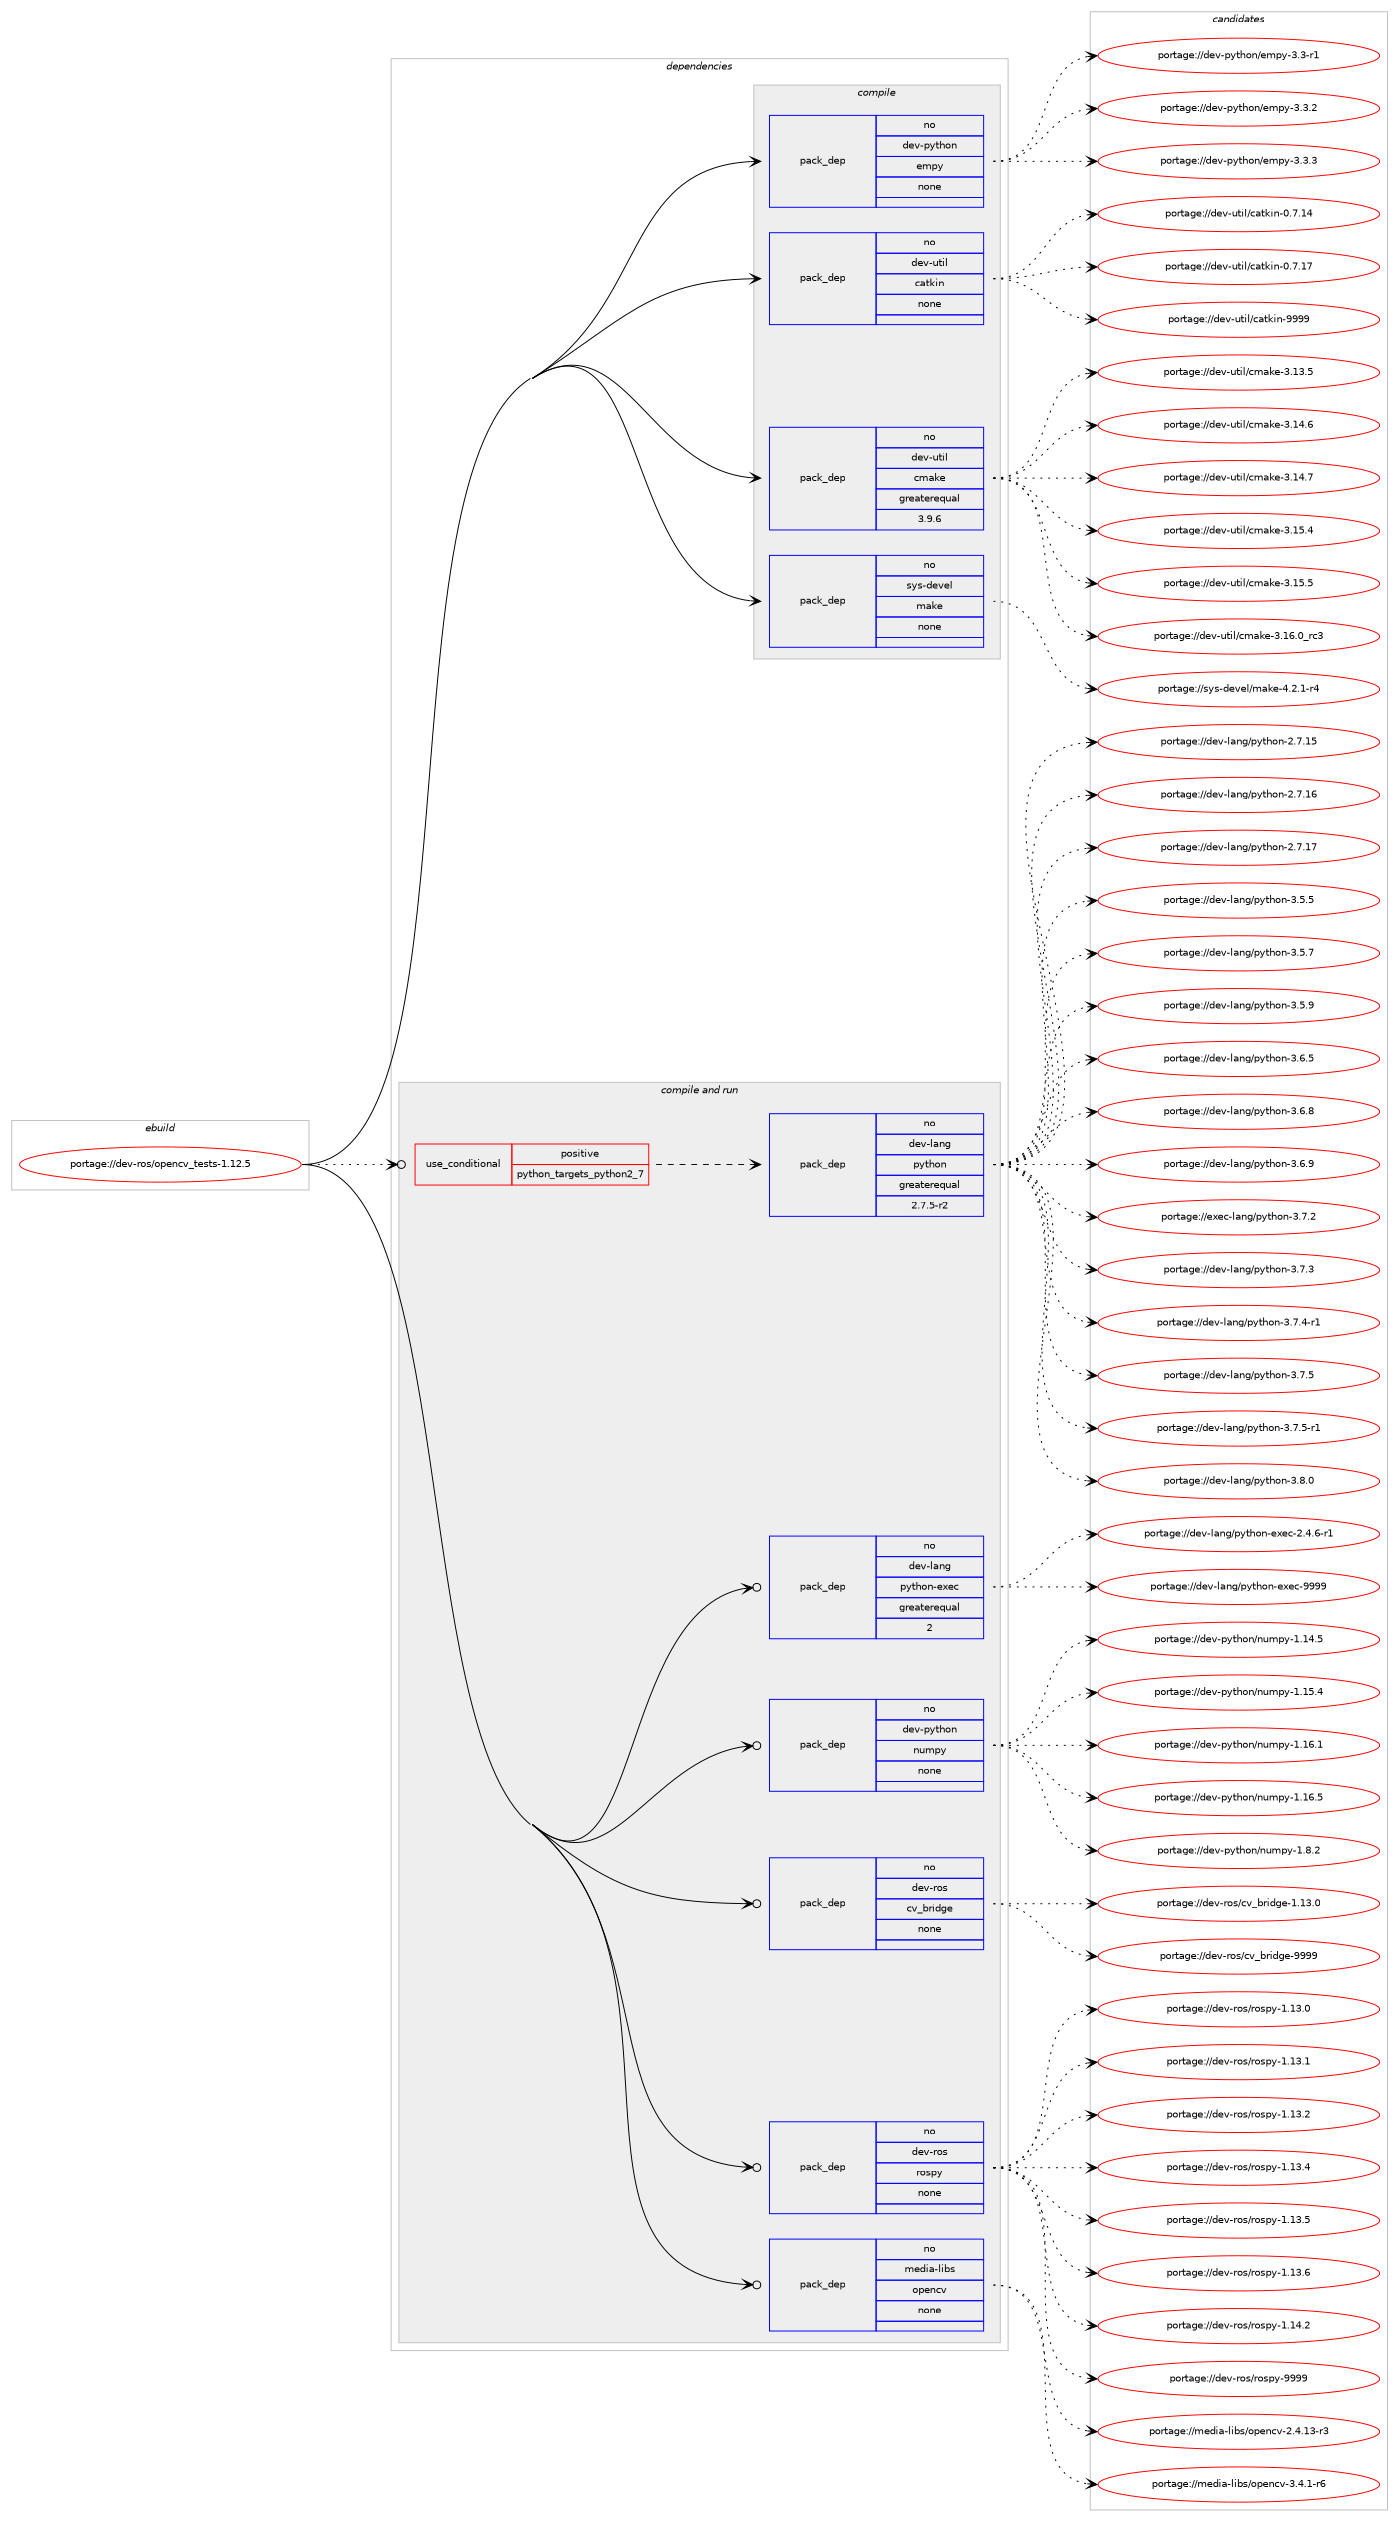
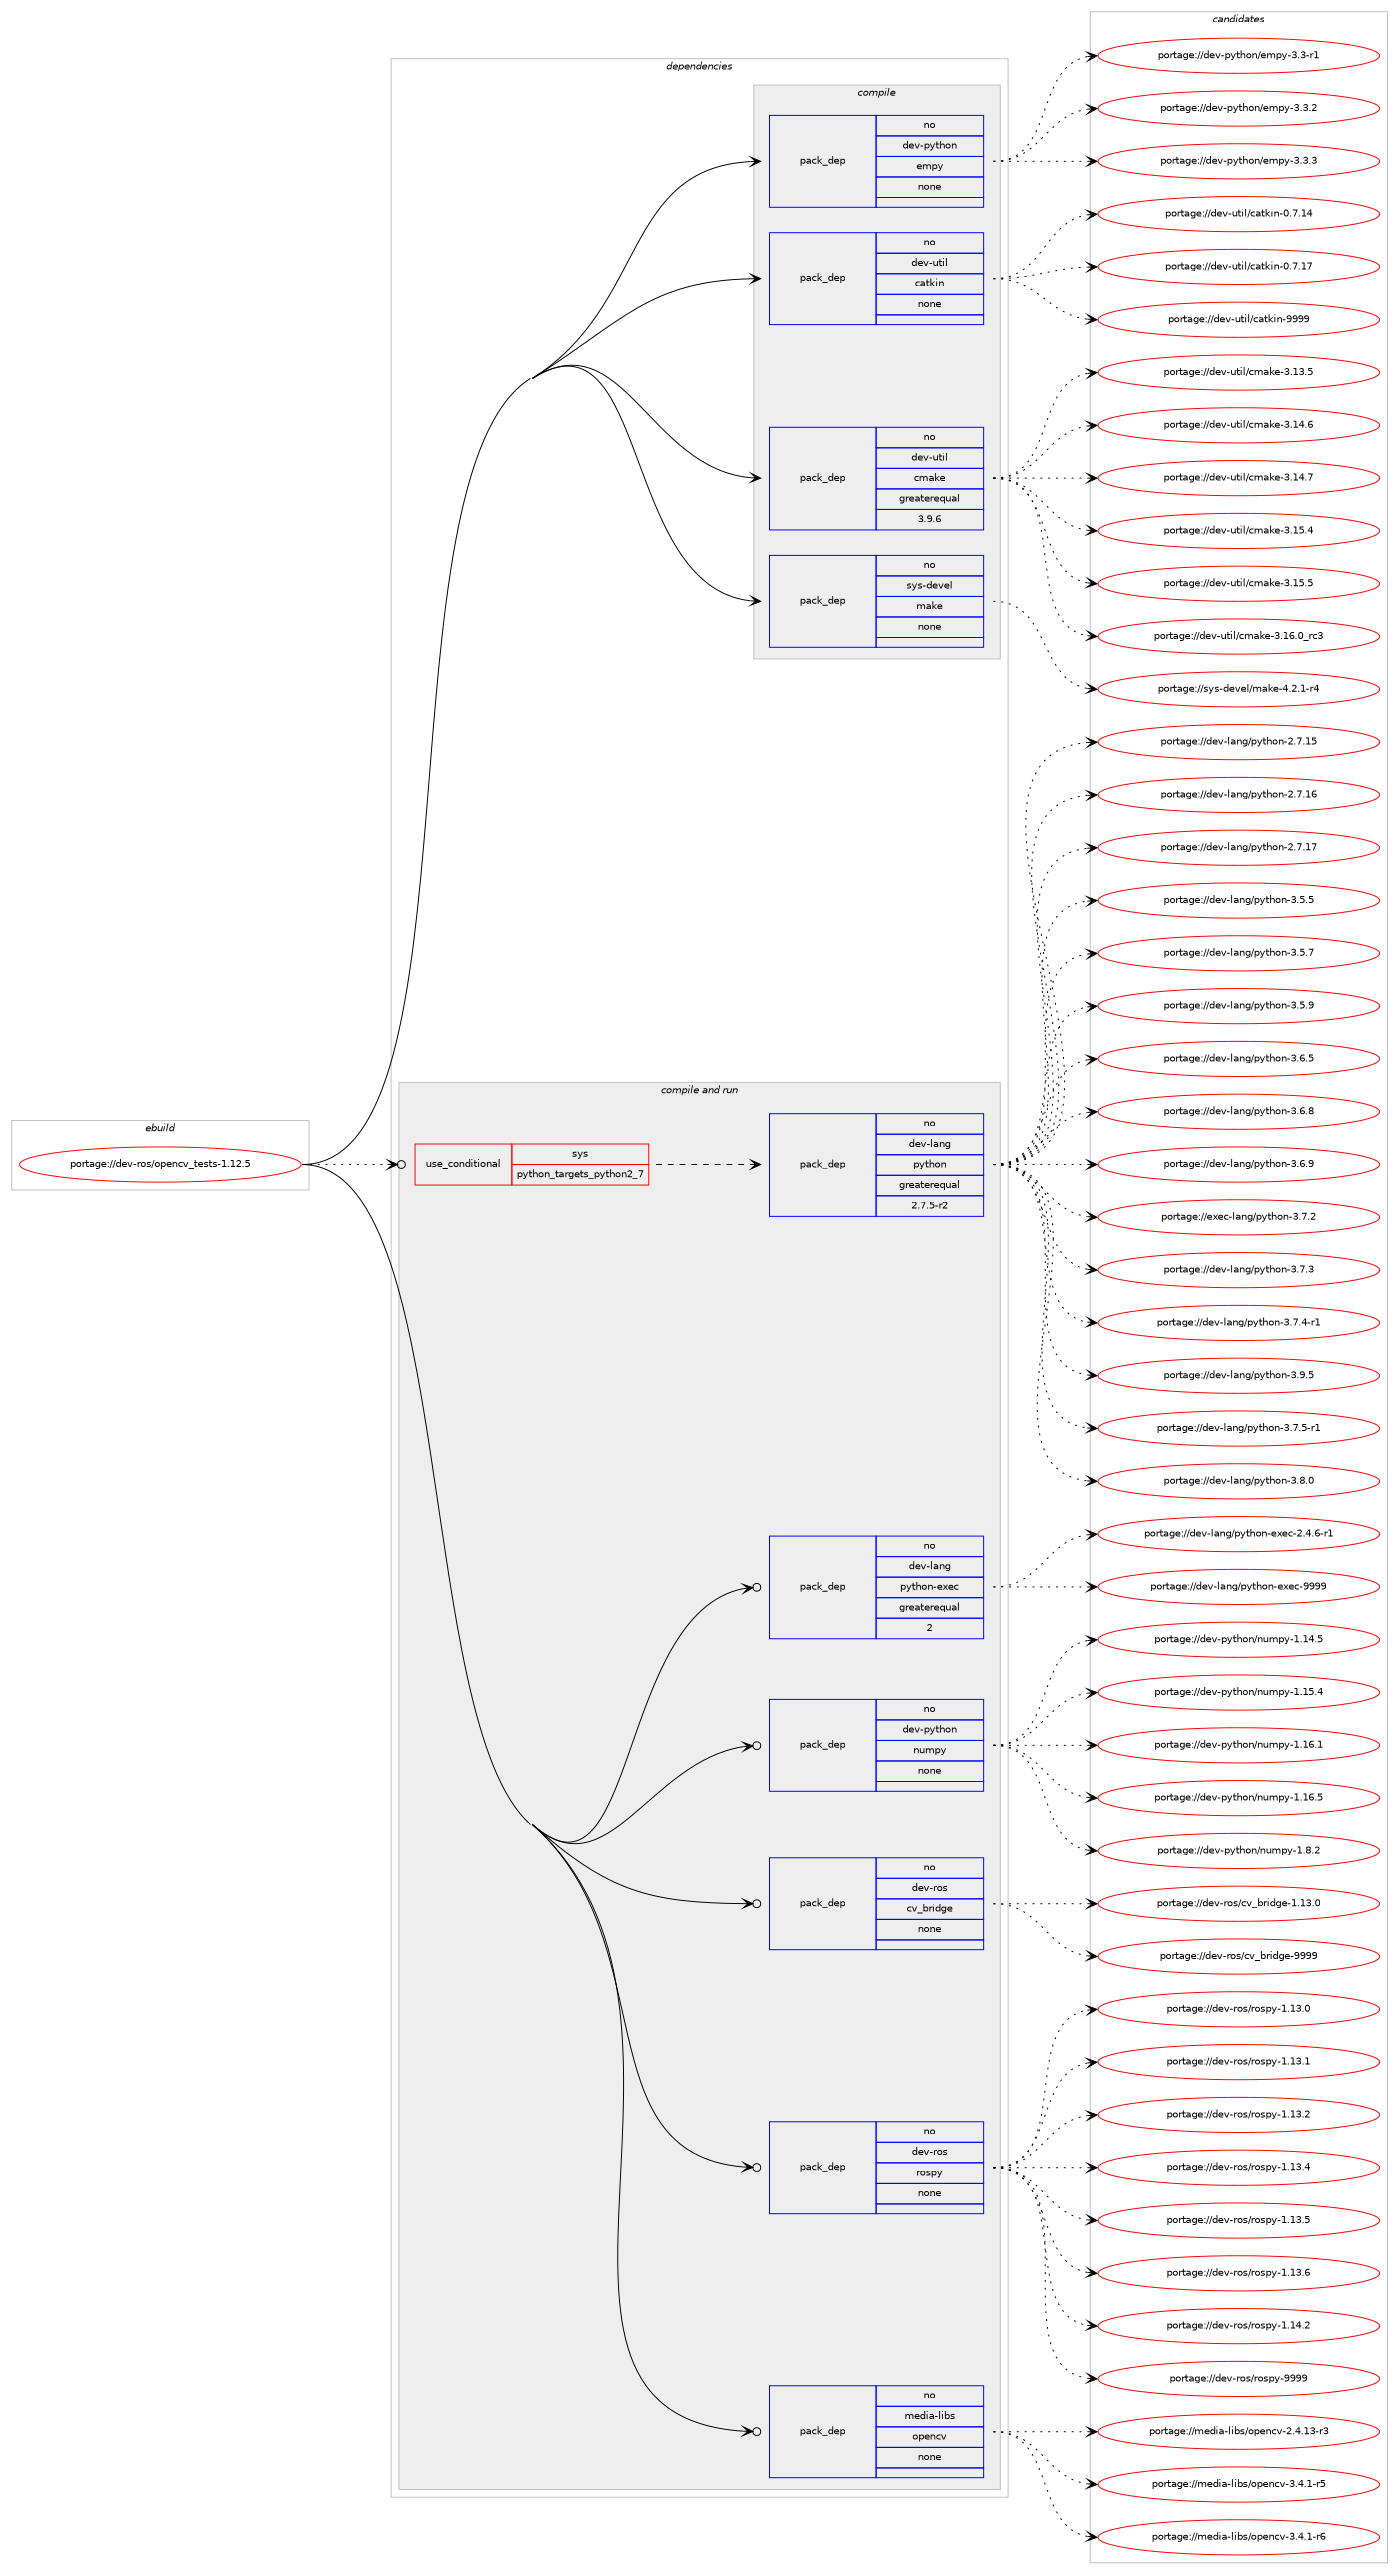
(580, 1154) -> (580, 1154)
(1239, 1376) -> (1239, 1376)
none -> (1239, 2485)
